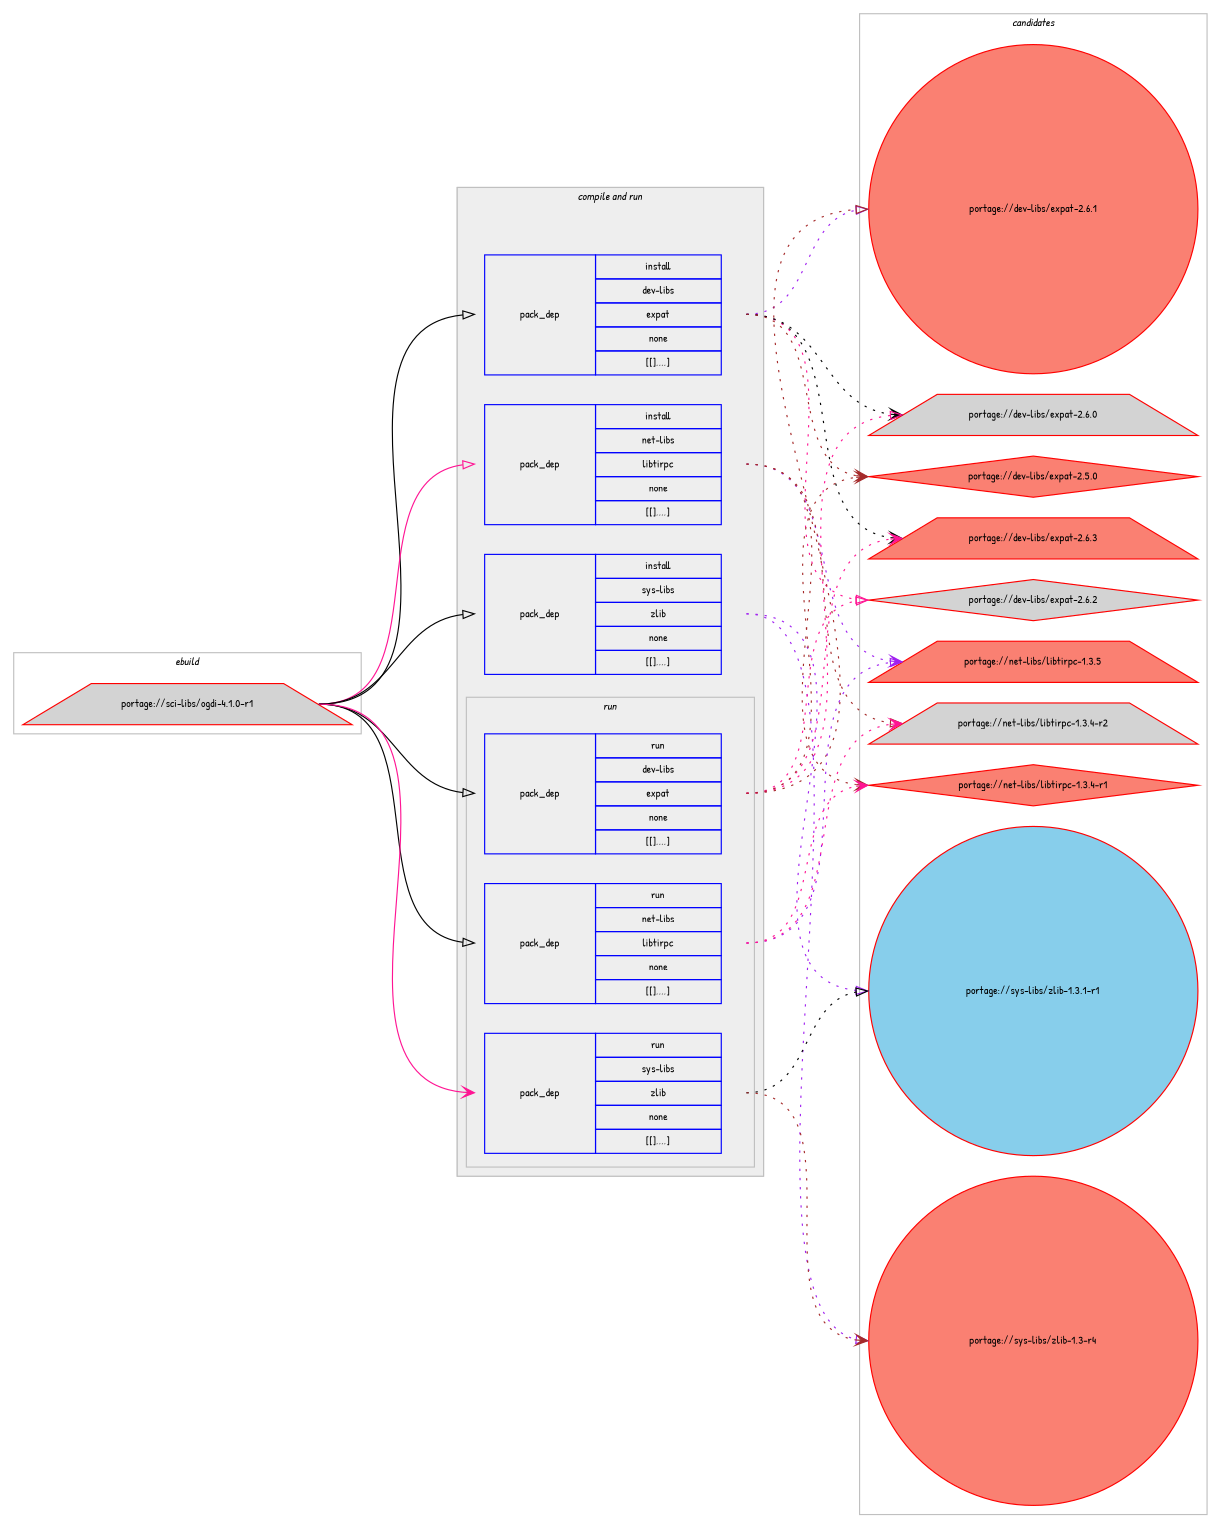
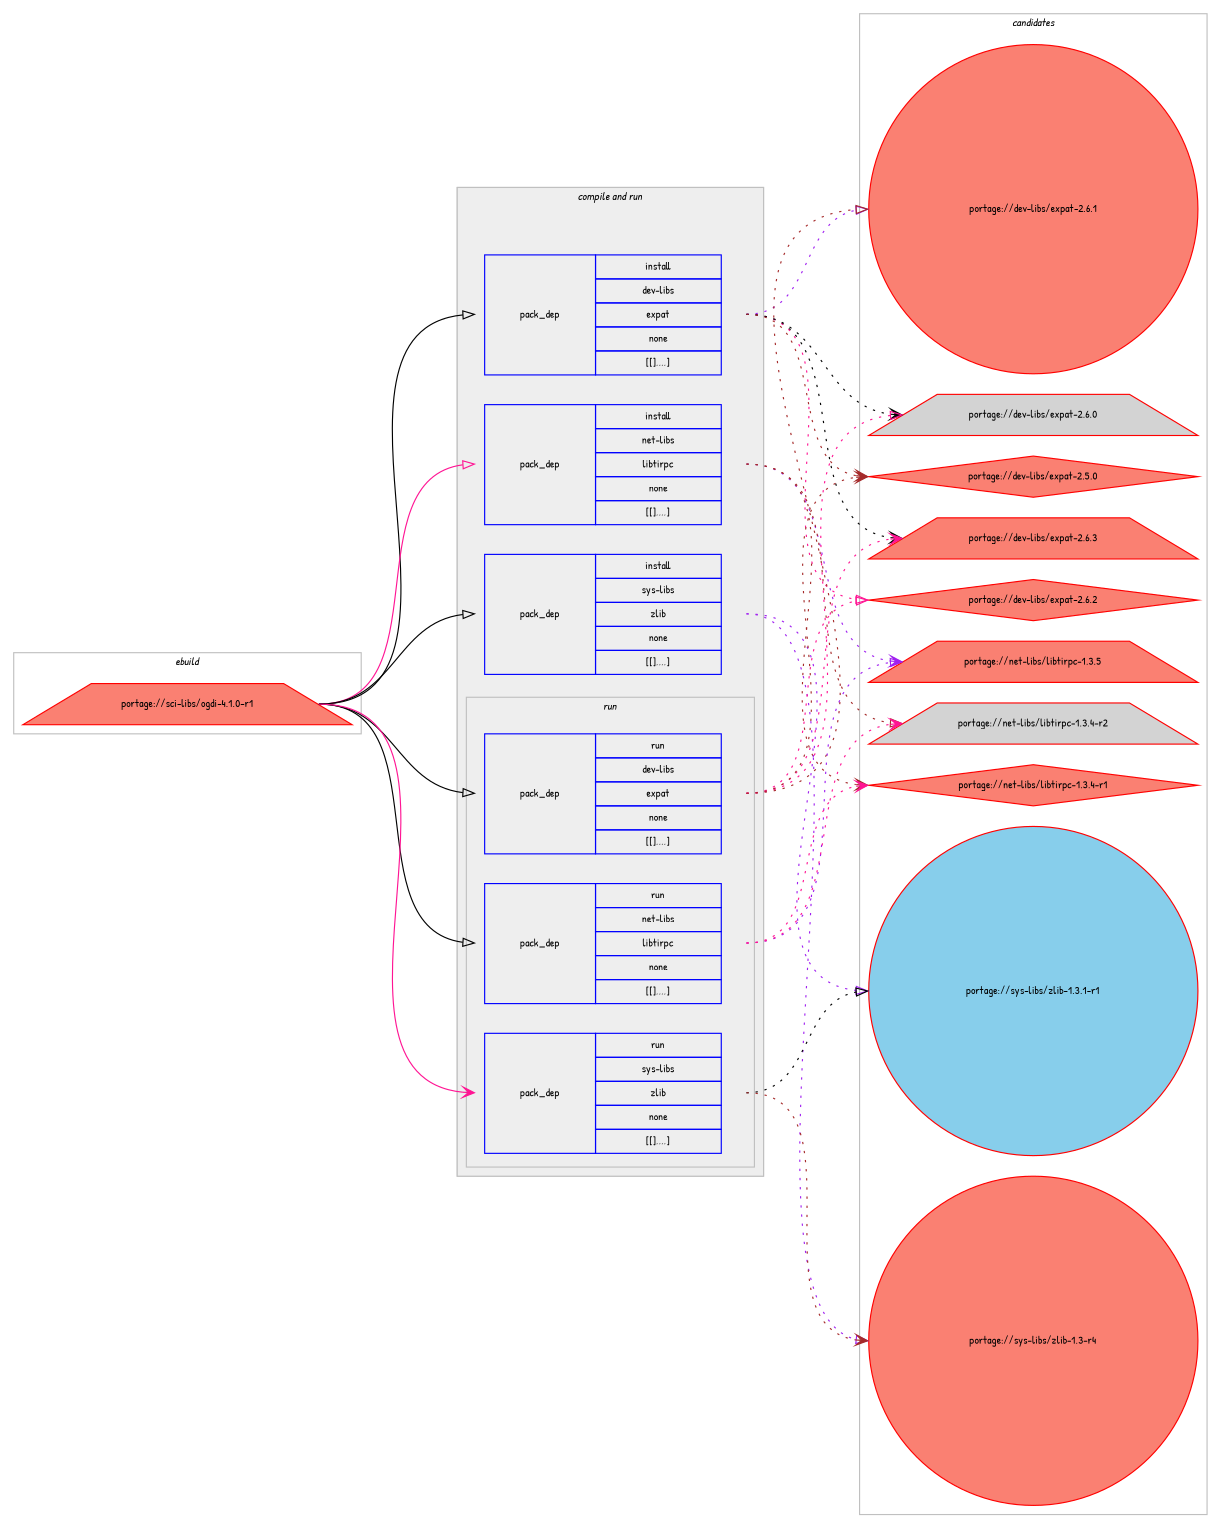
(1033, 600) -> (1033, 600)
(187, 704) -> (187, 704)
